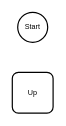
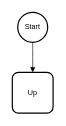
none -> (33, 65)
